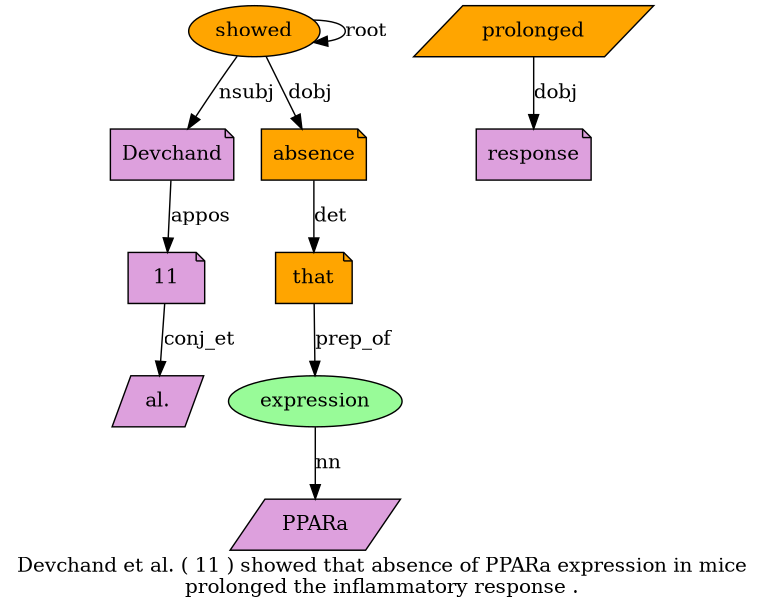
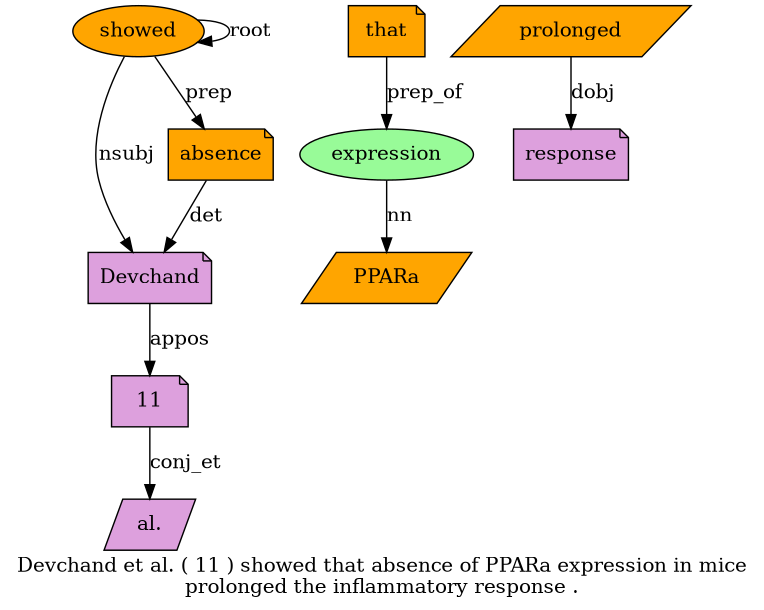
(310, 93) -> (209, 93)
(314, 209) -> (189, 210)
(315, 525) -> (387, 278)
